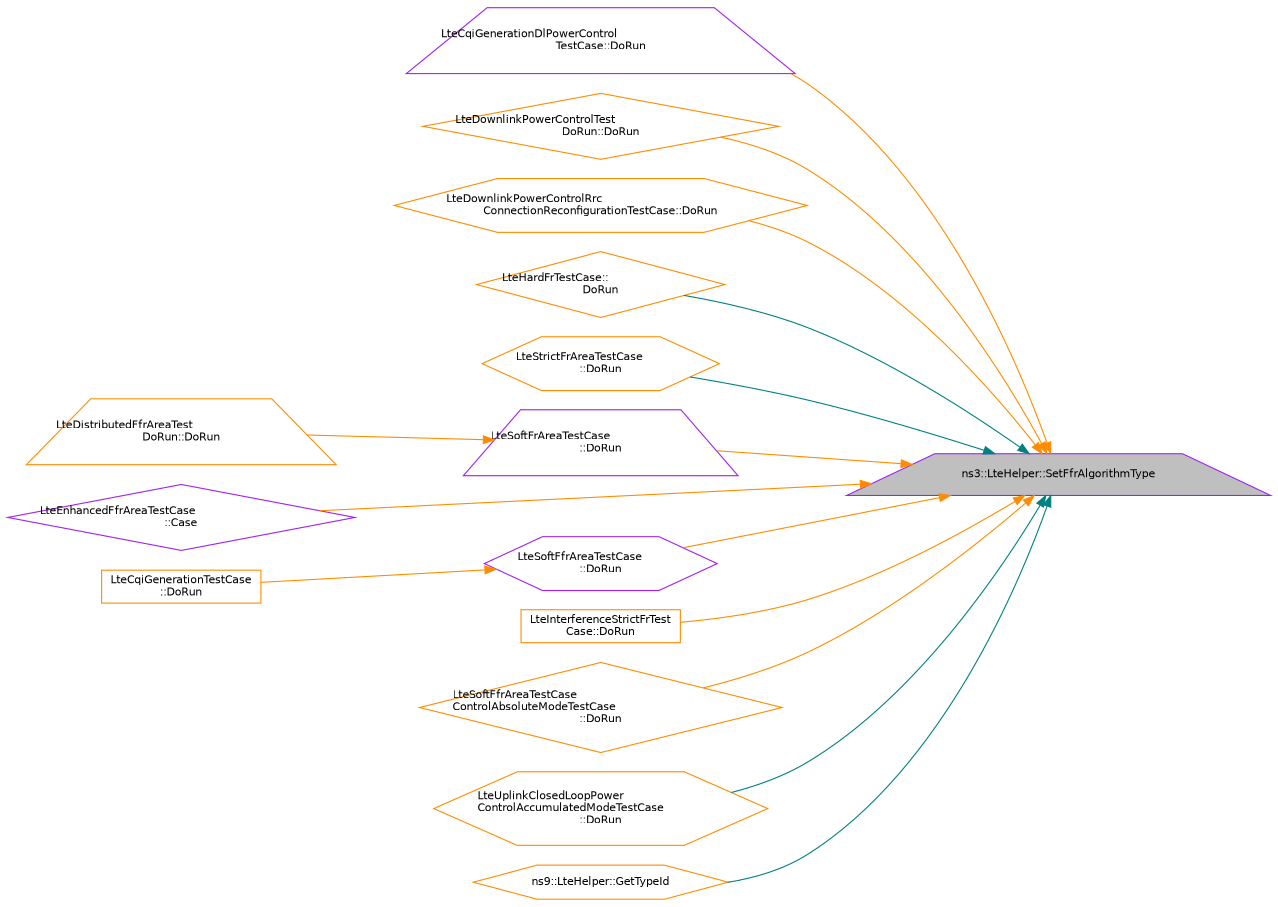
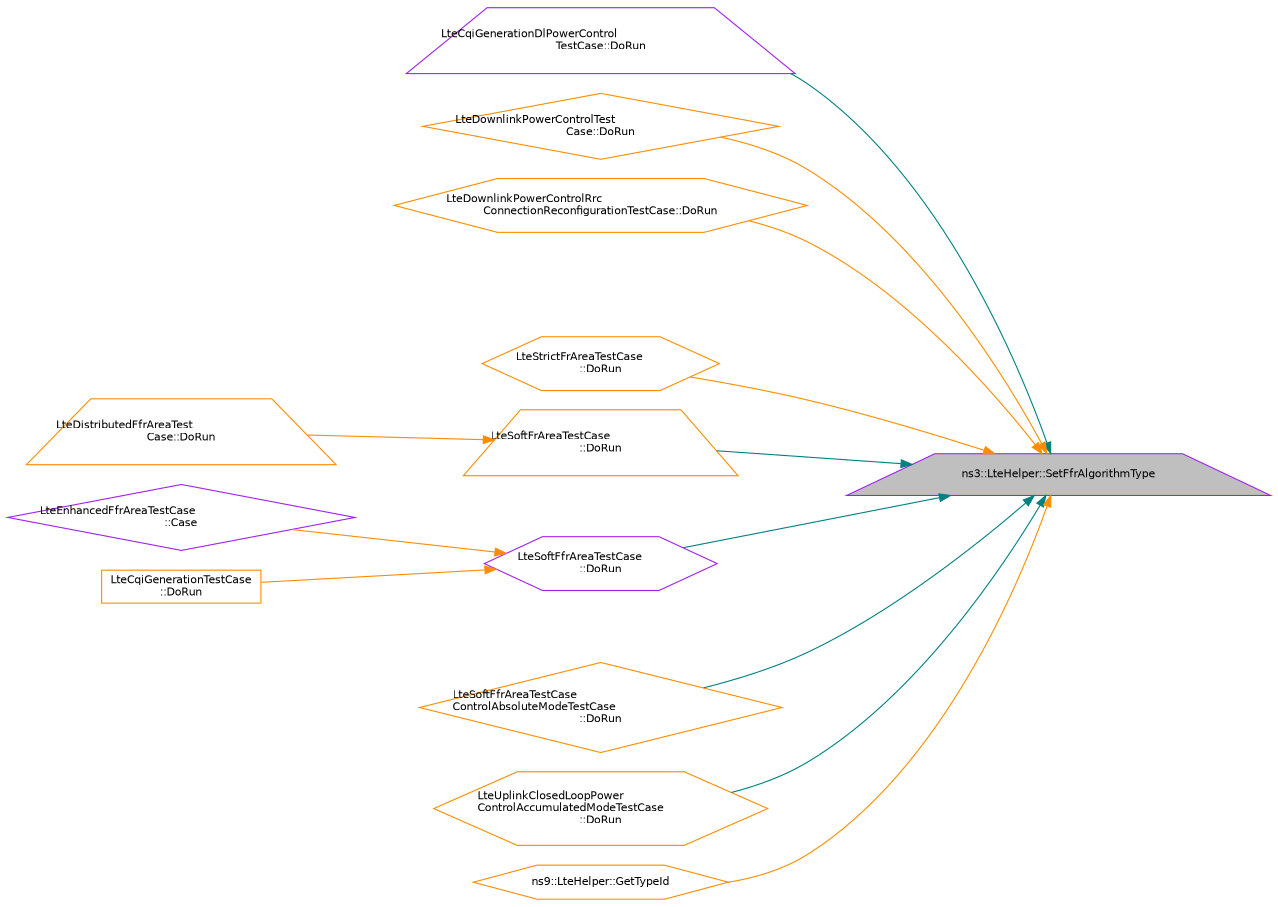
(601, 126) -> (601, 126)
(947, 238) -> (947, 238)
(601, 285) -> none
(839, 408) -> (839, 408)
(181, 432) -> (181, 432)
(601, 443) -> (601, 443)
(809, 457) -> (809, 457)
(590, 497) -> (393, 541)
(811, 523) -> (811, 523)
(875, 615) -> (875, 615)
(601, 626) -> none
(930, 734) -> (930, 734)
